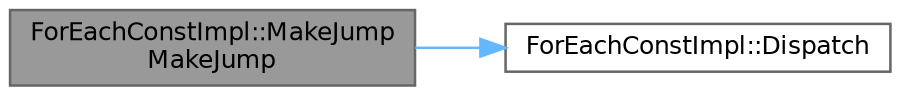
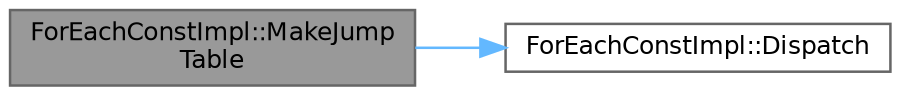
(213, 48) -> (213, 48)
